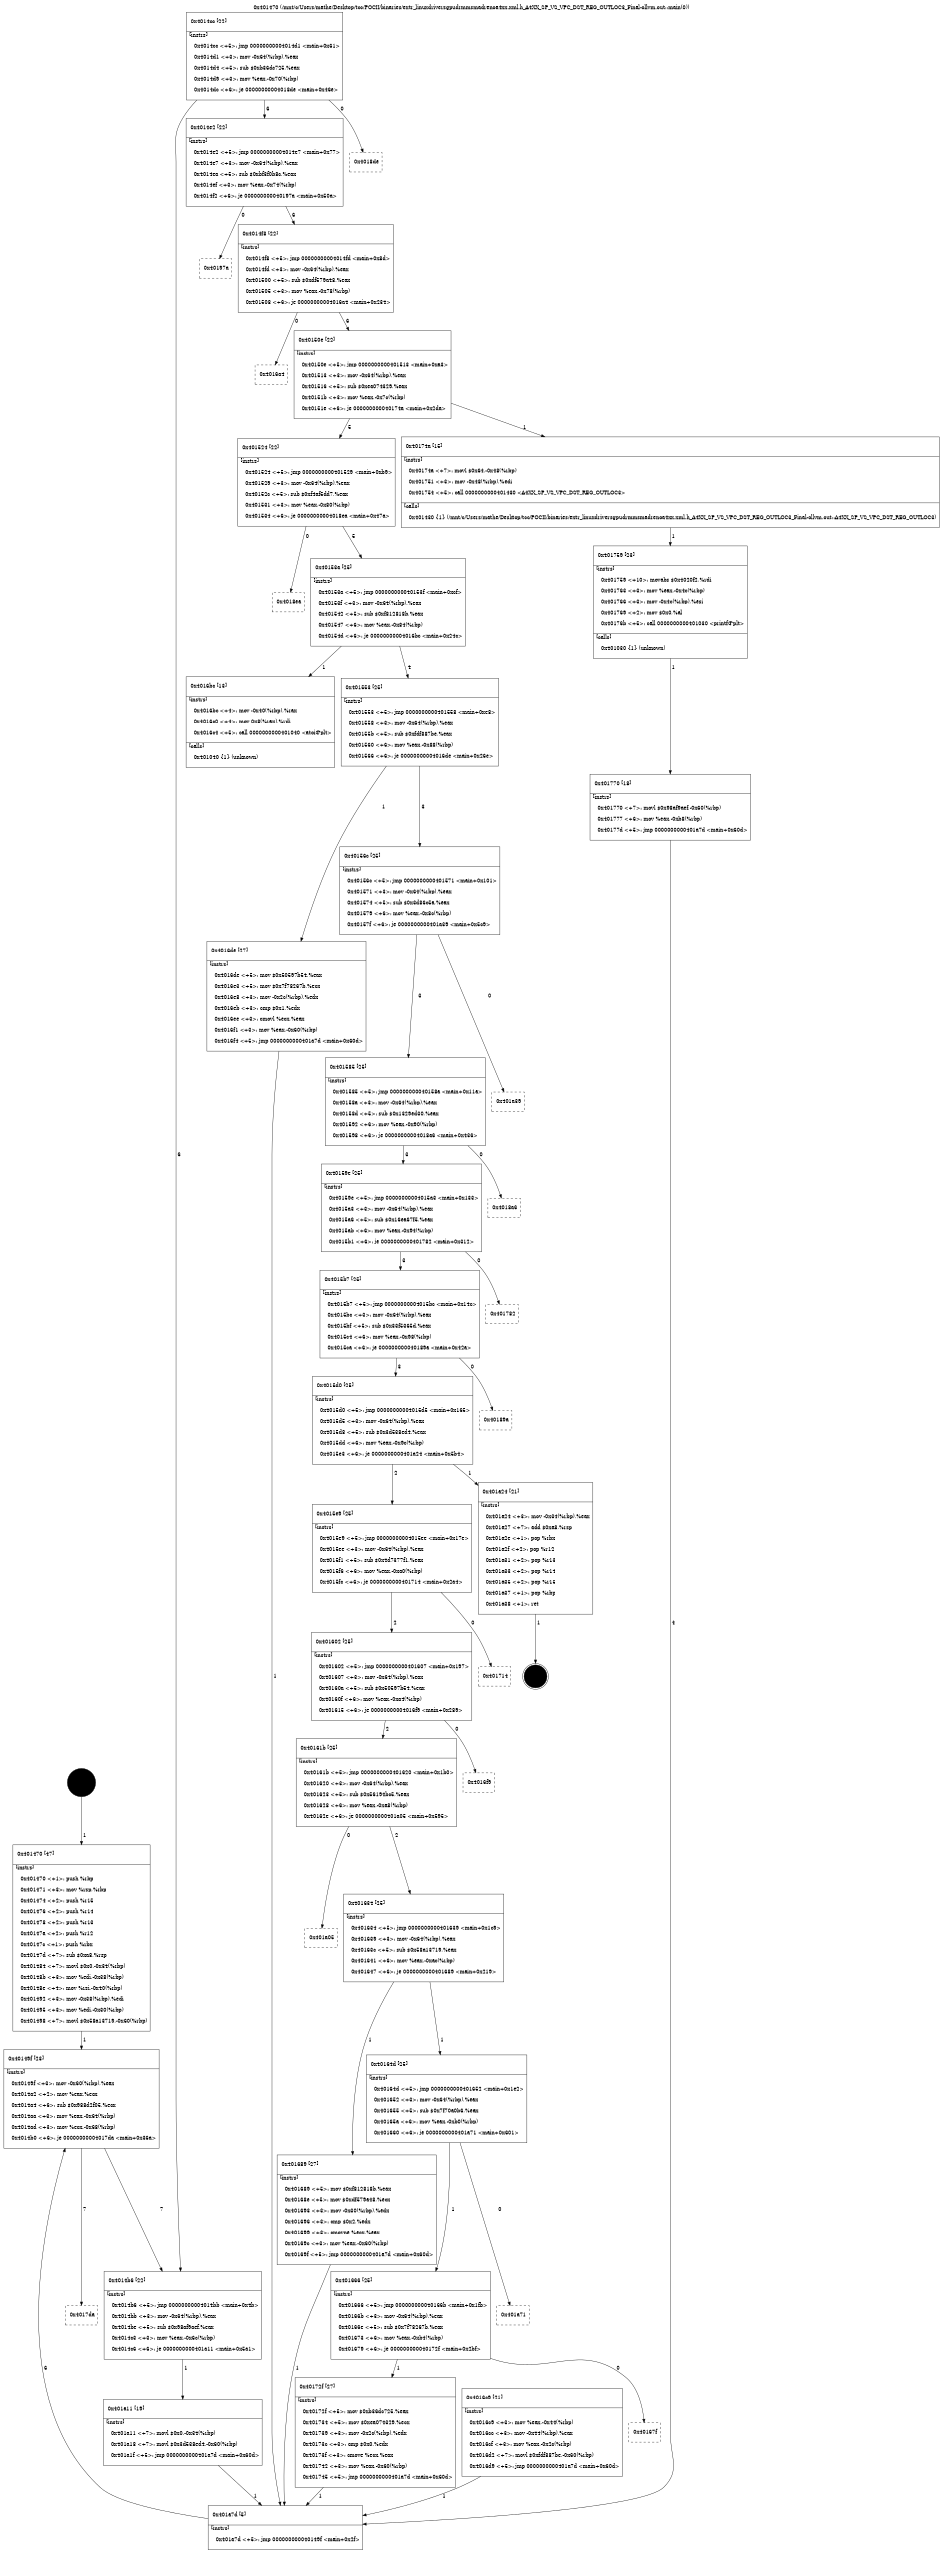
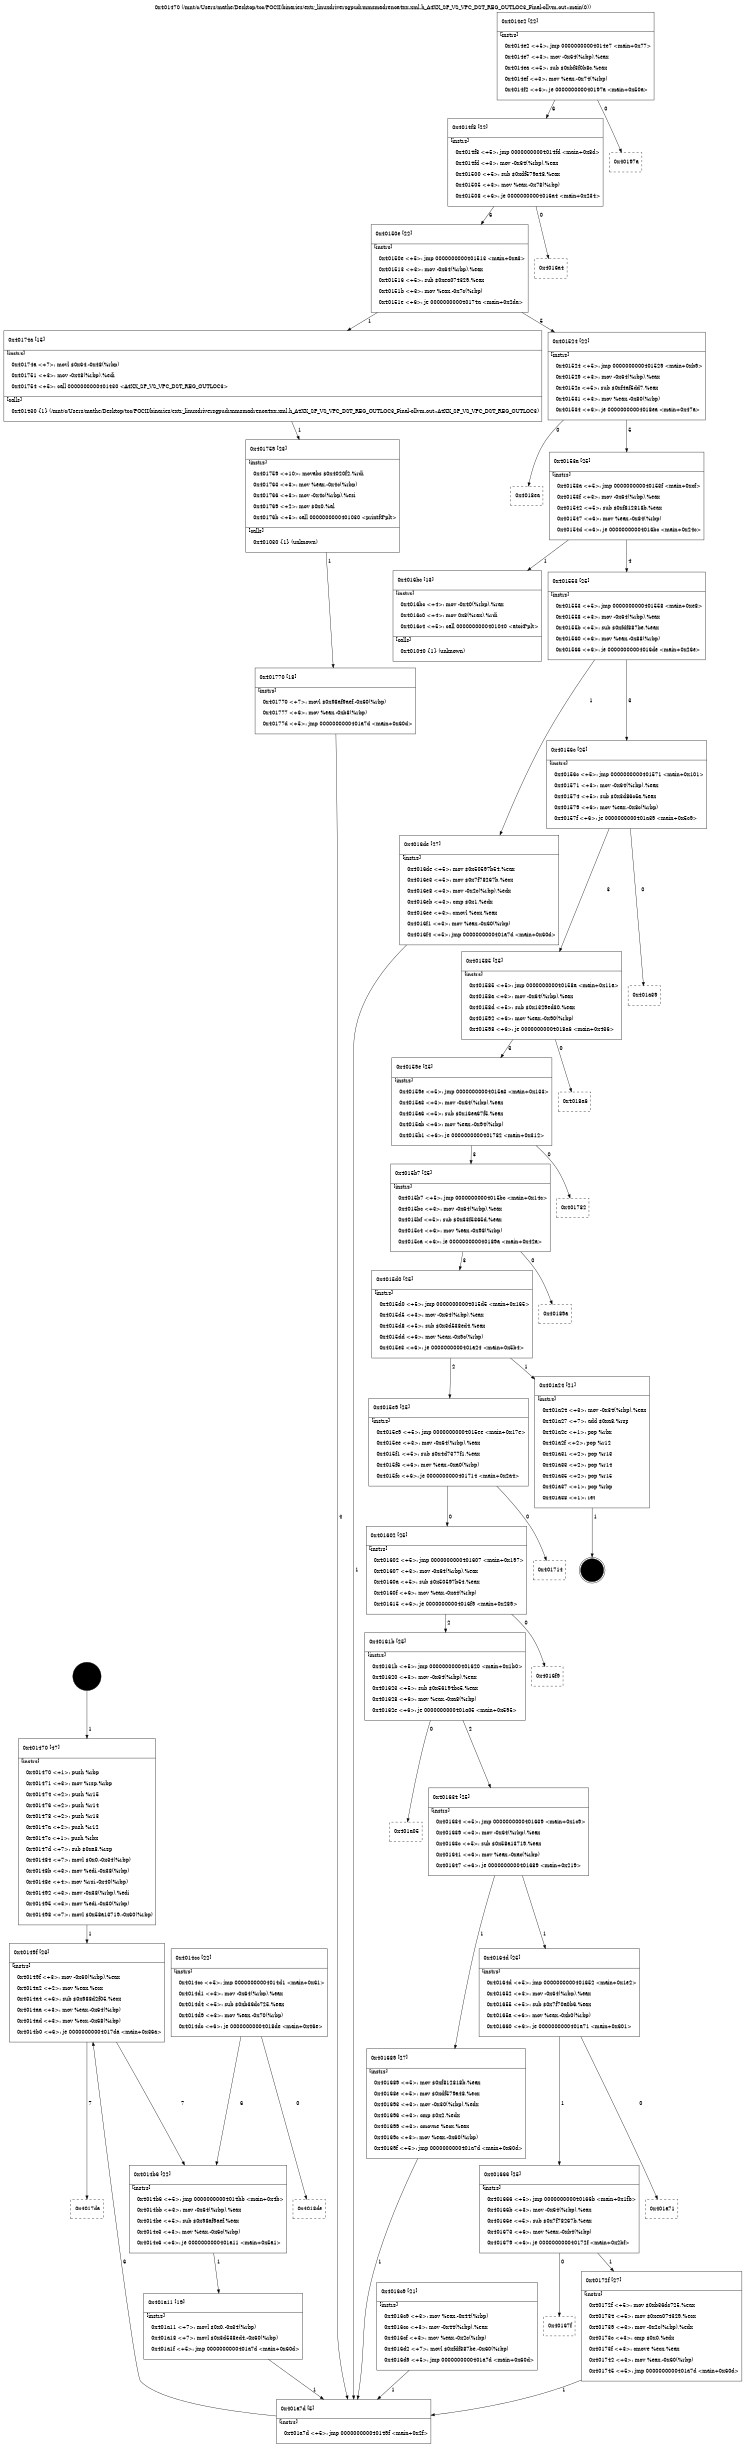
(265, 107) -> none
(394, 1623) -> (450, 1517)
